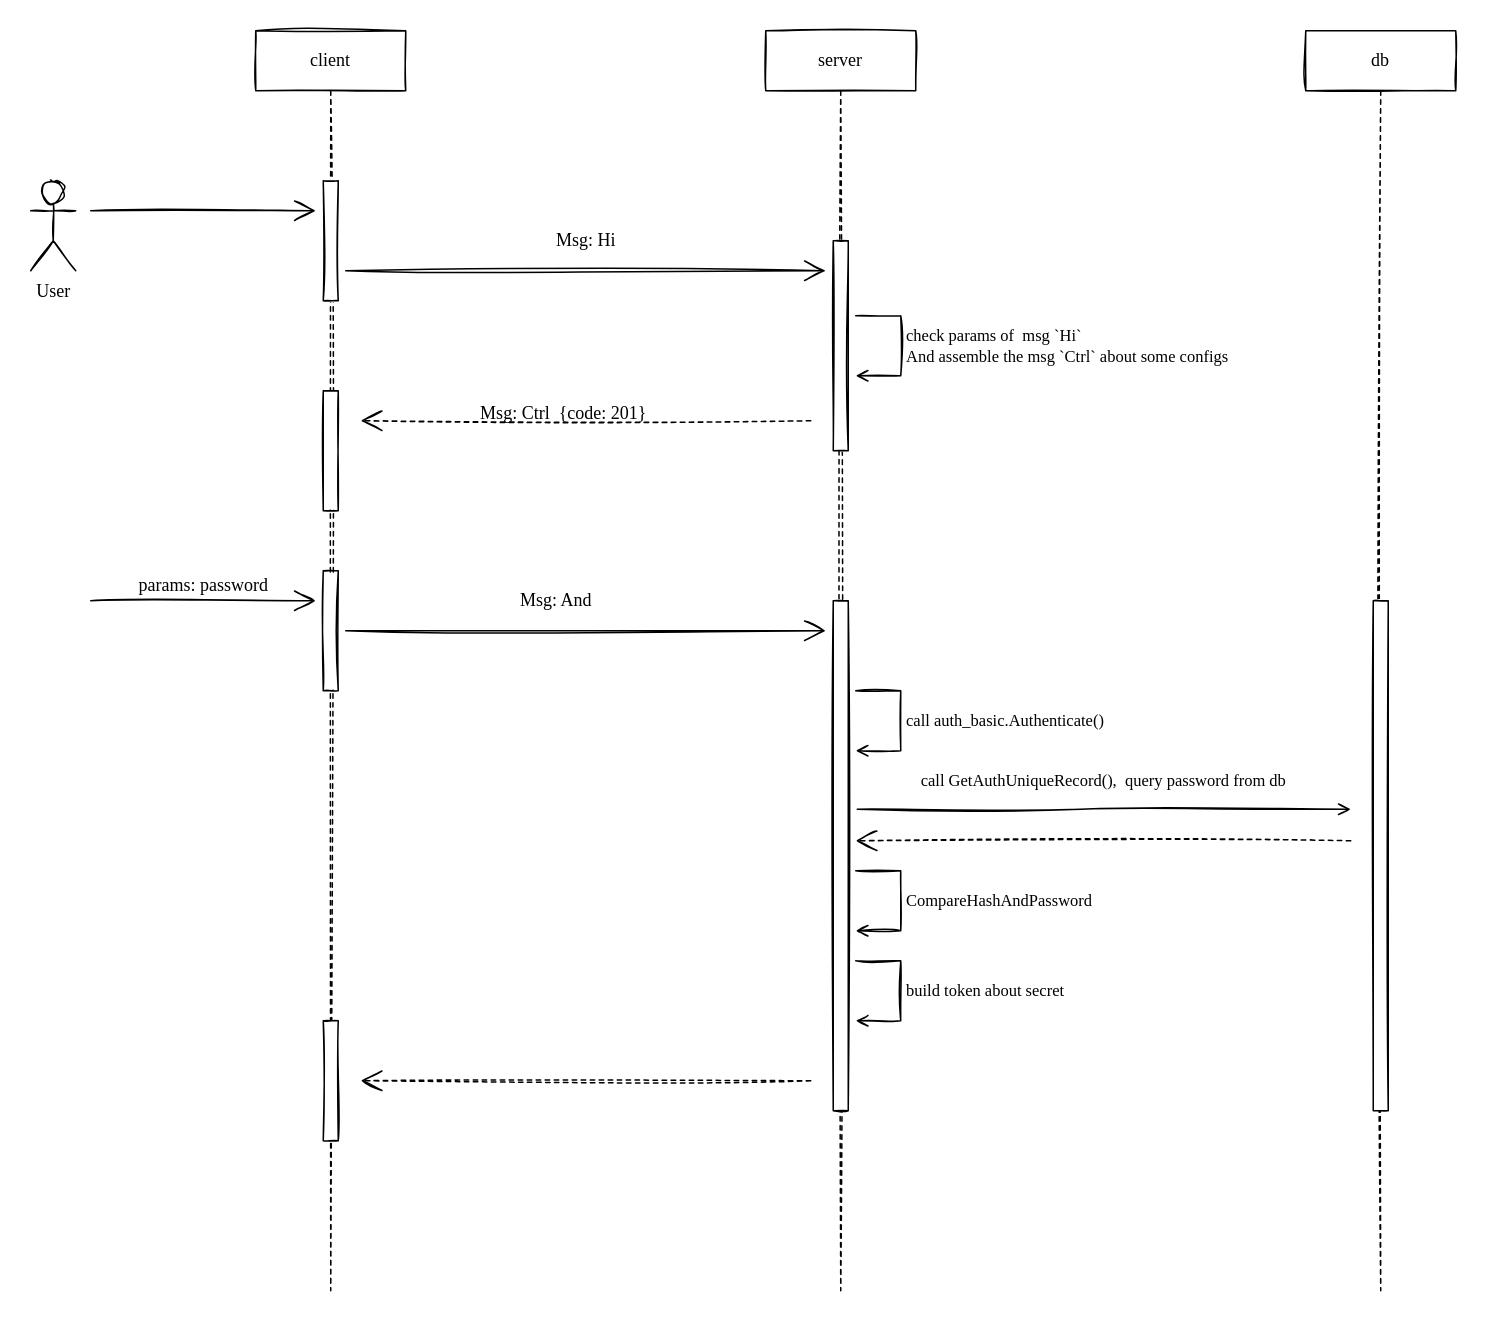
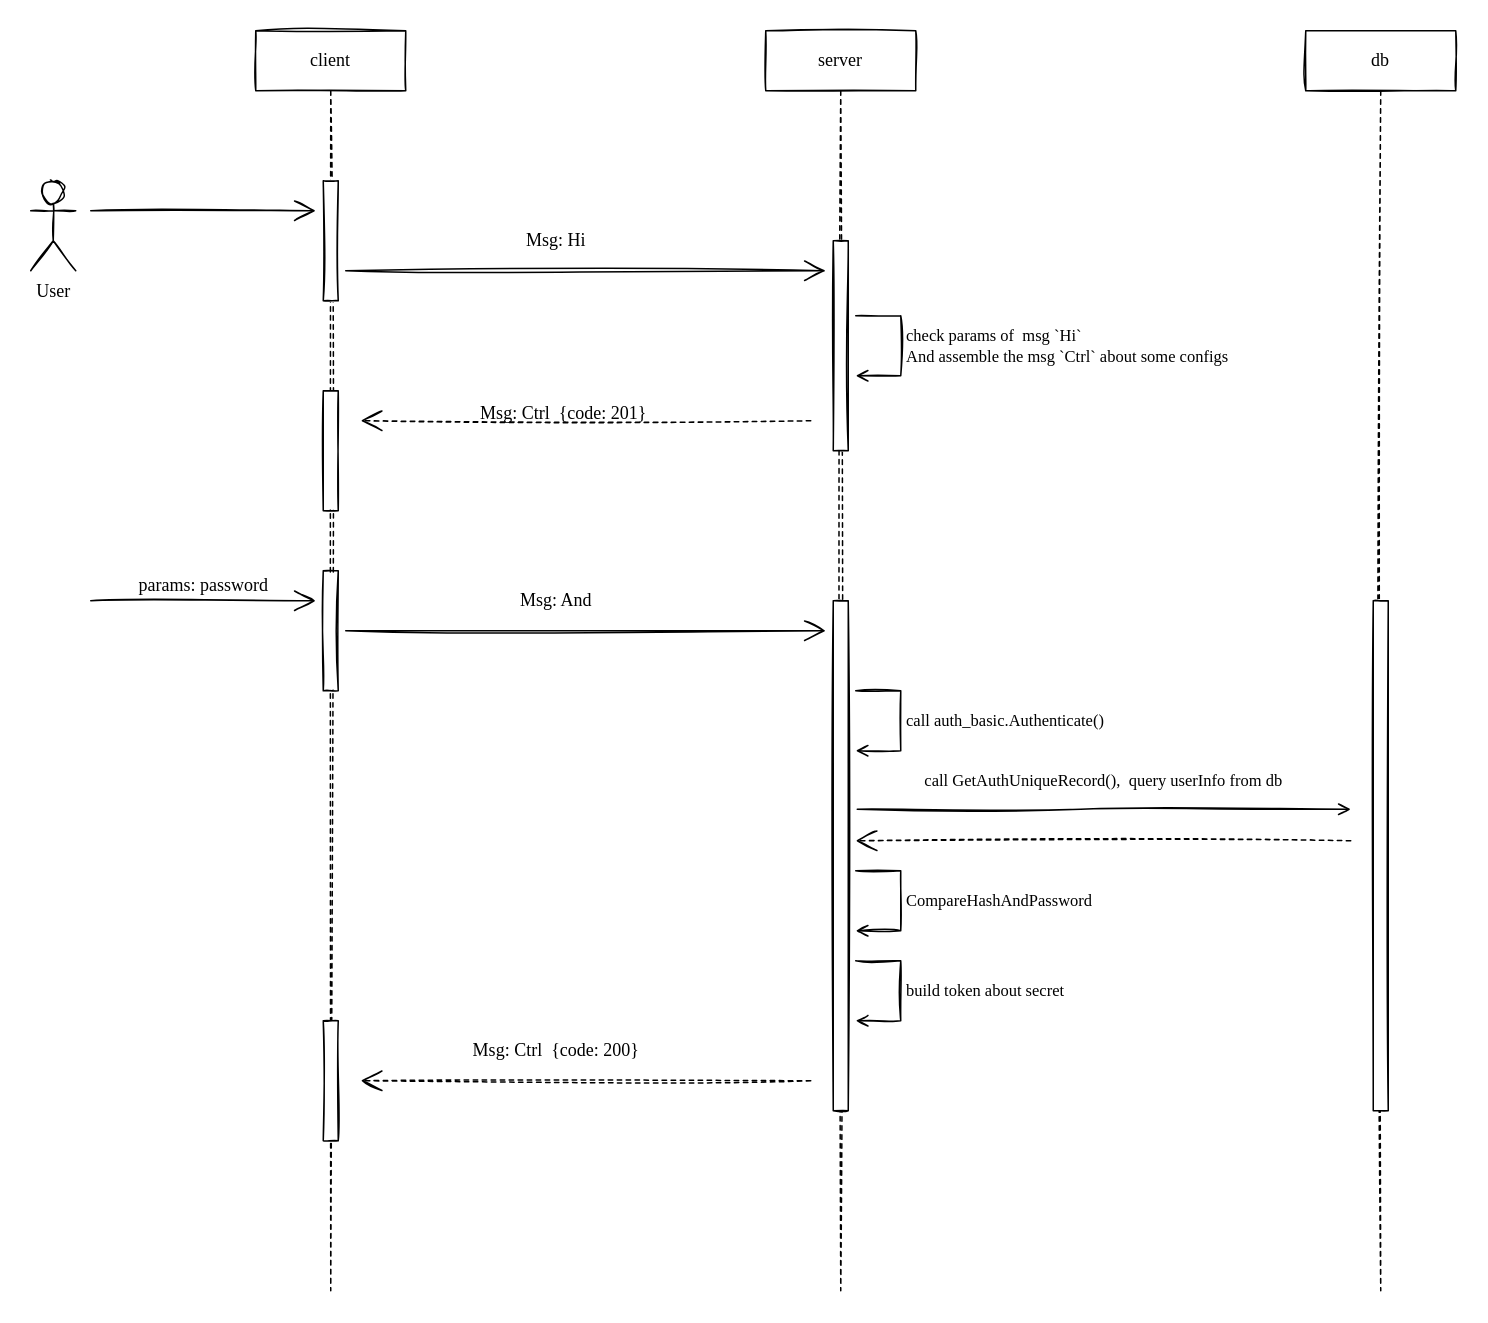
(586, 241) -> (556, 241)
(1104, 781) -> (1104, 781)
none -> (556, 1051)
